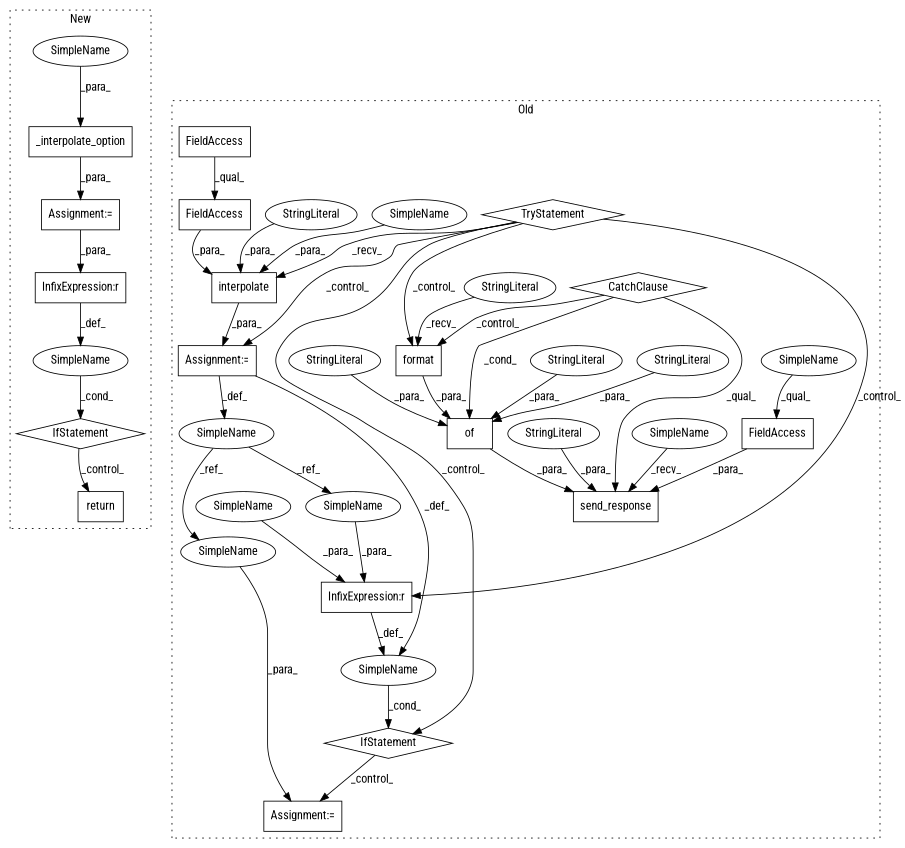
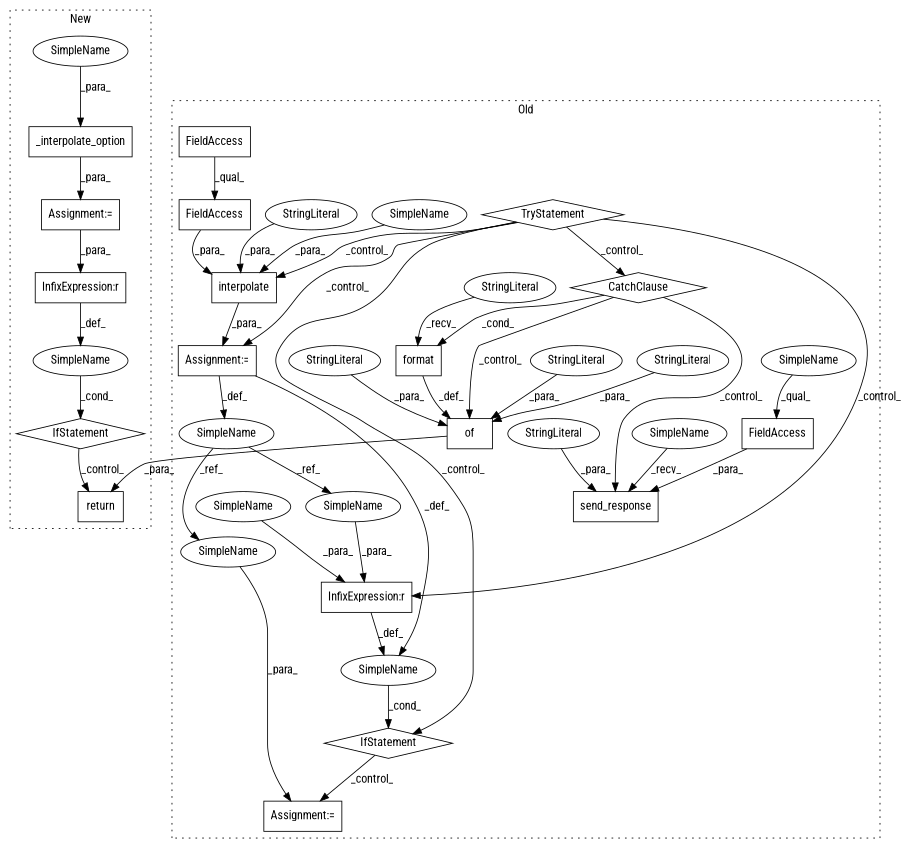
(367, 251) -> (367, 251)
(434, 256) -> (592, 248)
(498, 324) -> (498, 324)
(501, 361) -> (501, 361)
(452, 397) -> (452, 397)
(742, 397) -> (742, 397)
(527, 471) -> (278, 449)
